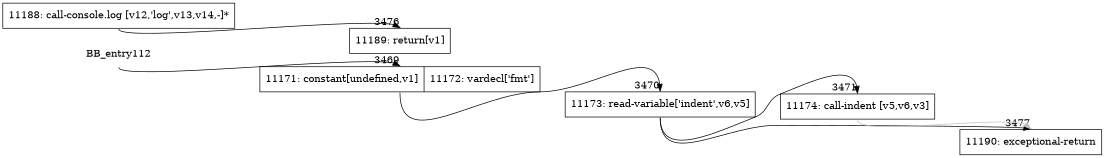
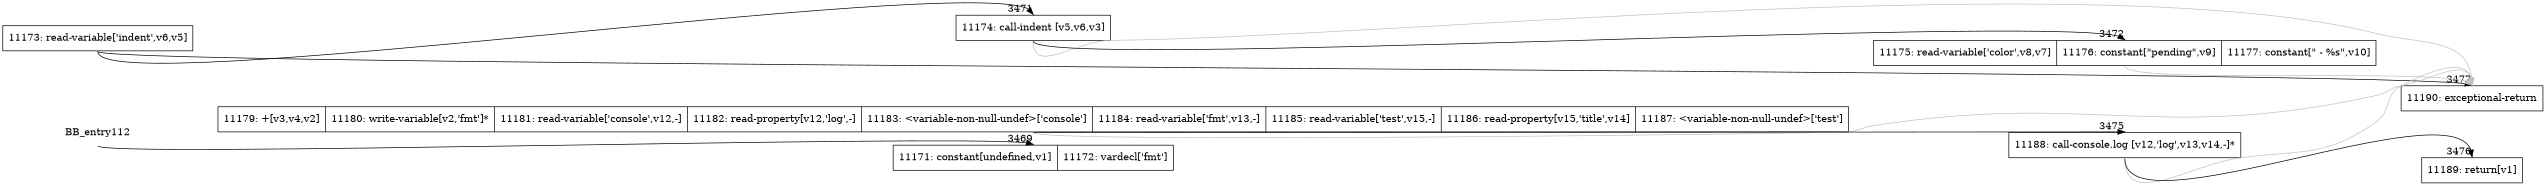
none -> (2125, 53)
(525, 94) -> none
none -> (1033, 119)
none -> (2306, 151)
